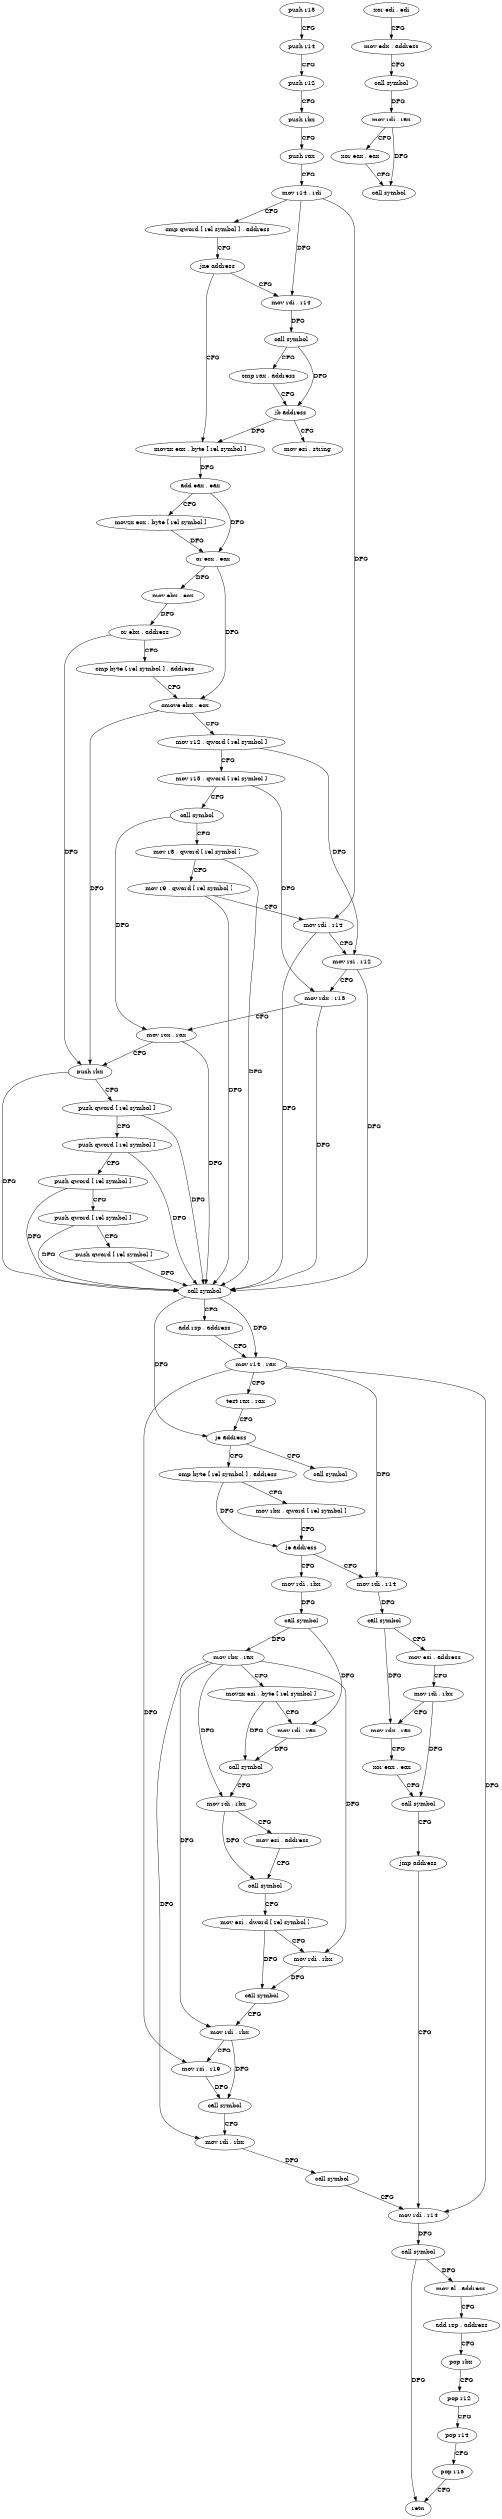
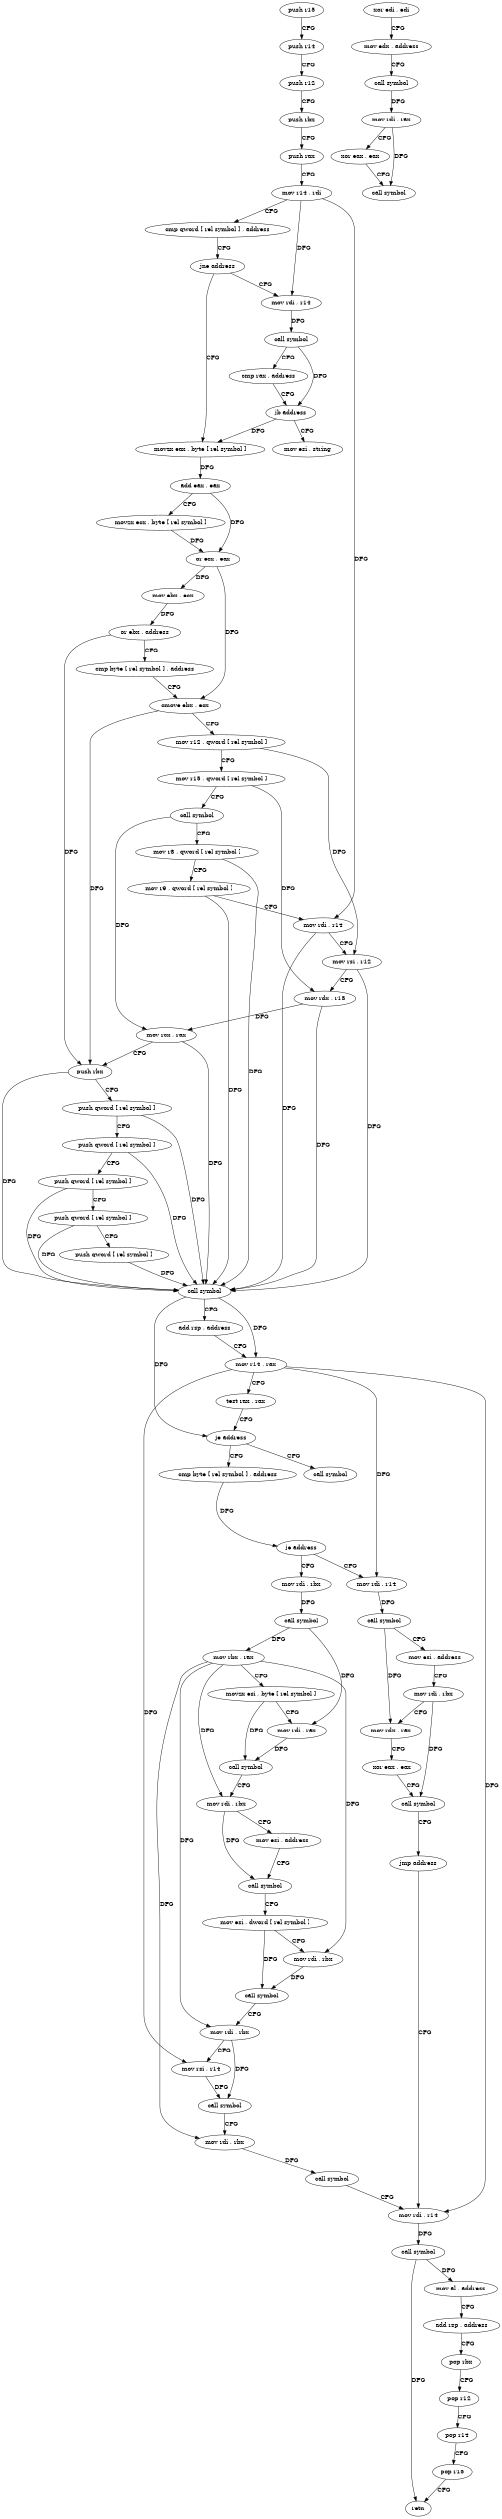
(262, 1017) -> (262, 1017)
(301, 1511) -> none
(201, 2069) -> (201, 2069)
